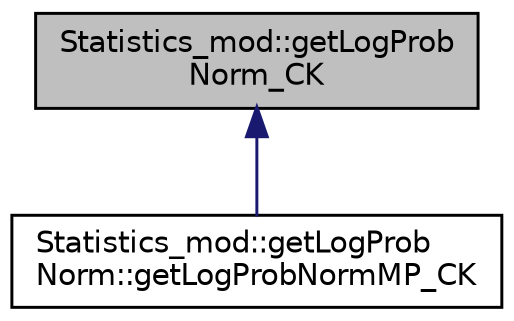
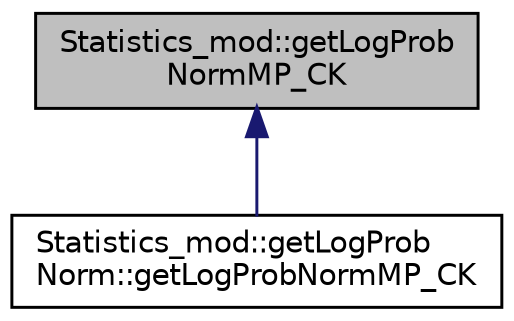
(257, 61) -> (257, 61)
